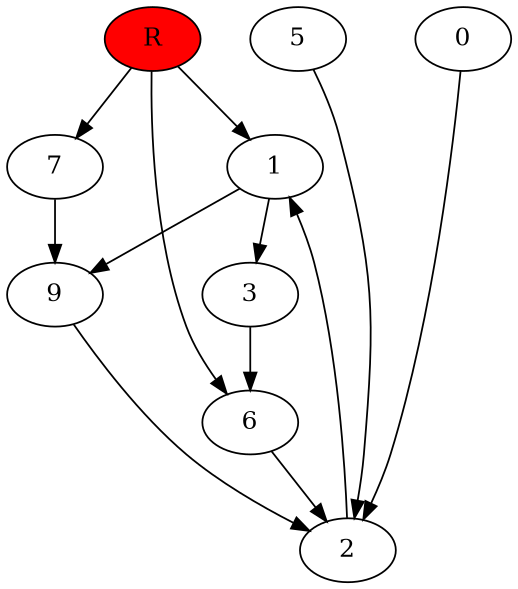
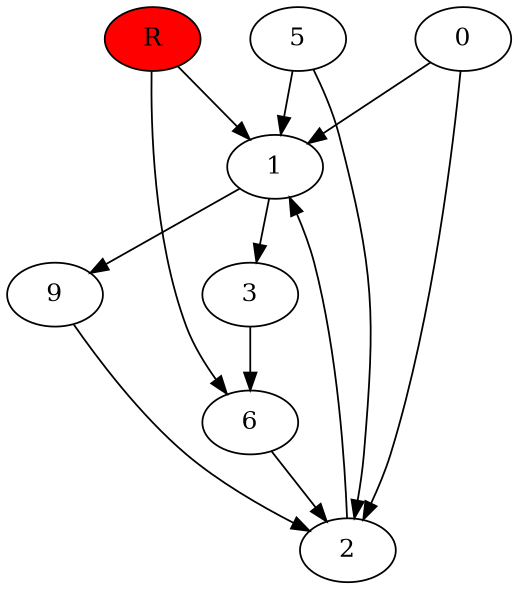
none -> (288, 94)
none -> (377, 98)
(55, 167) -> none
